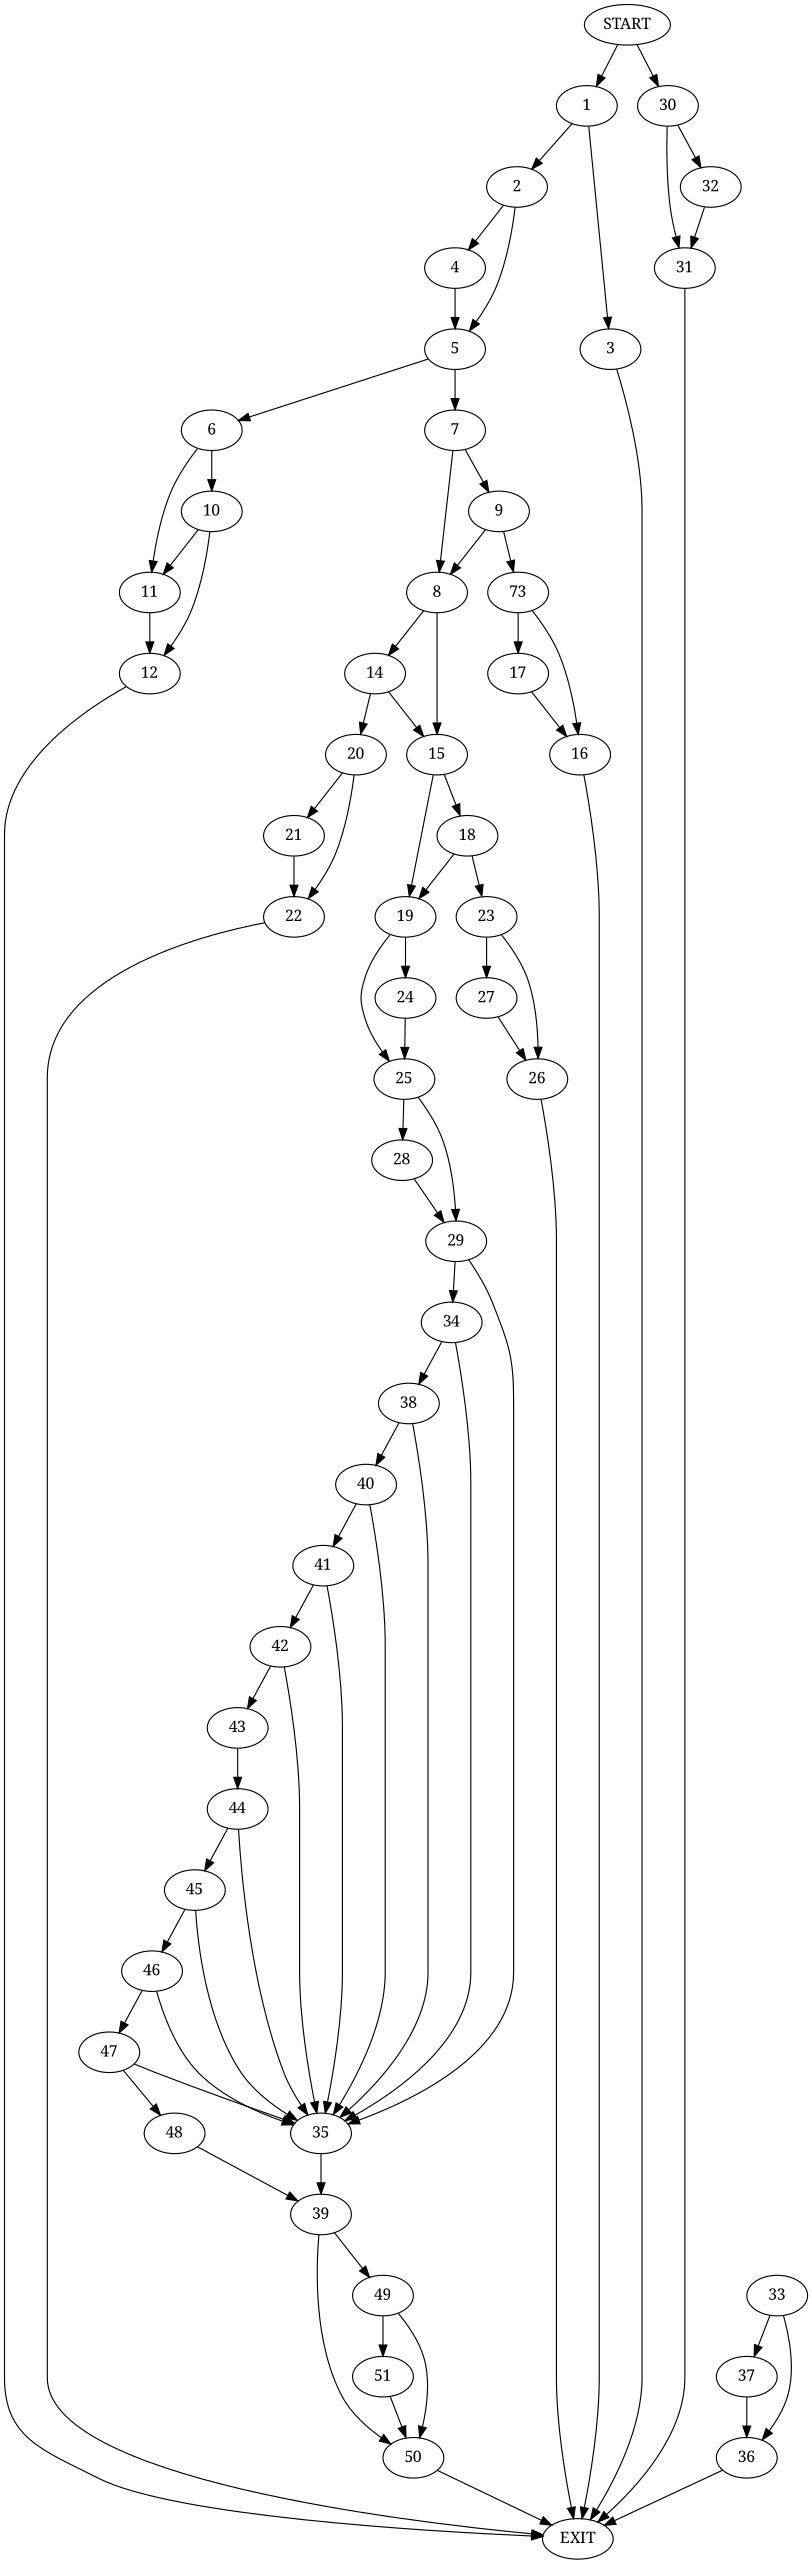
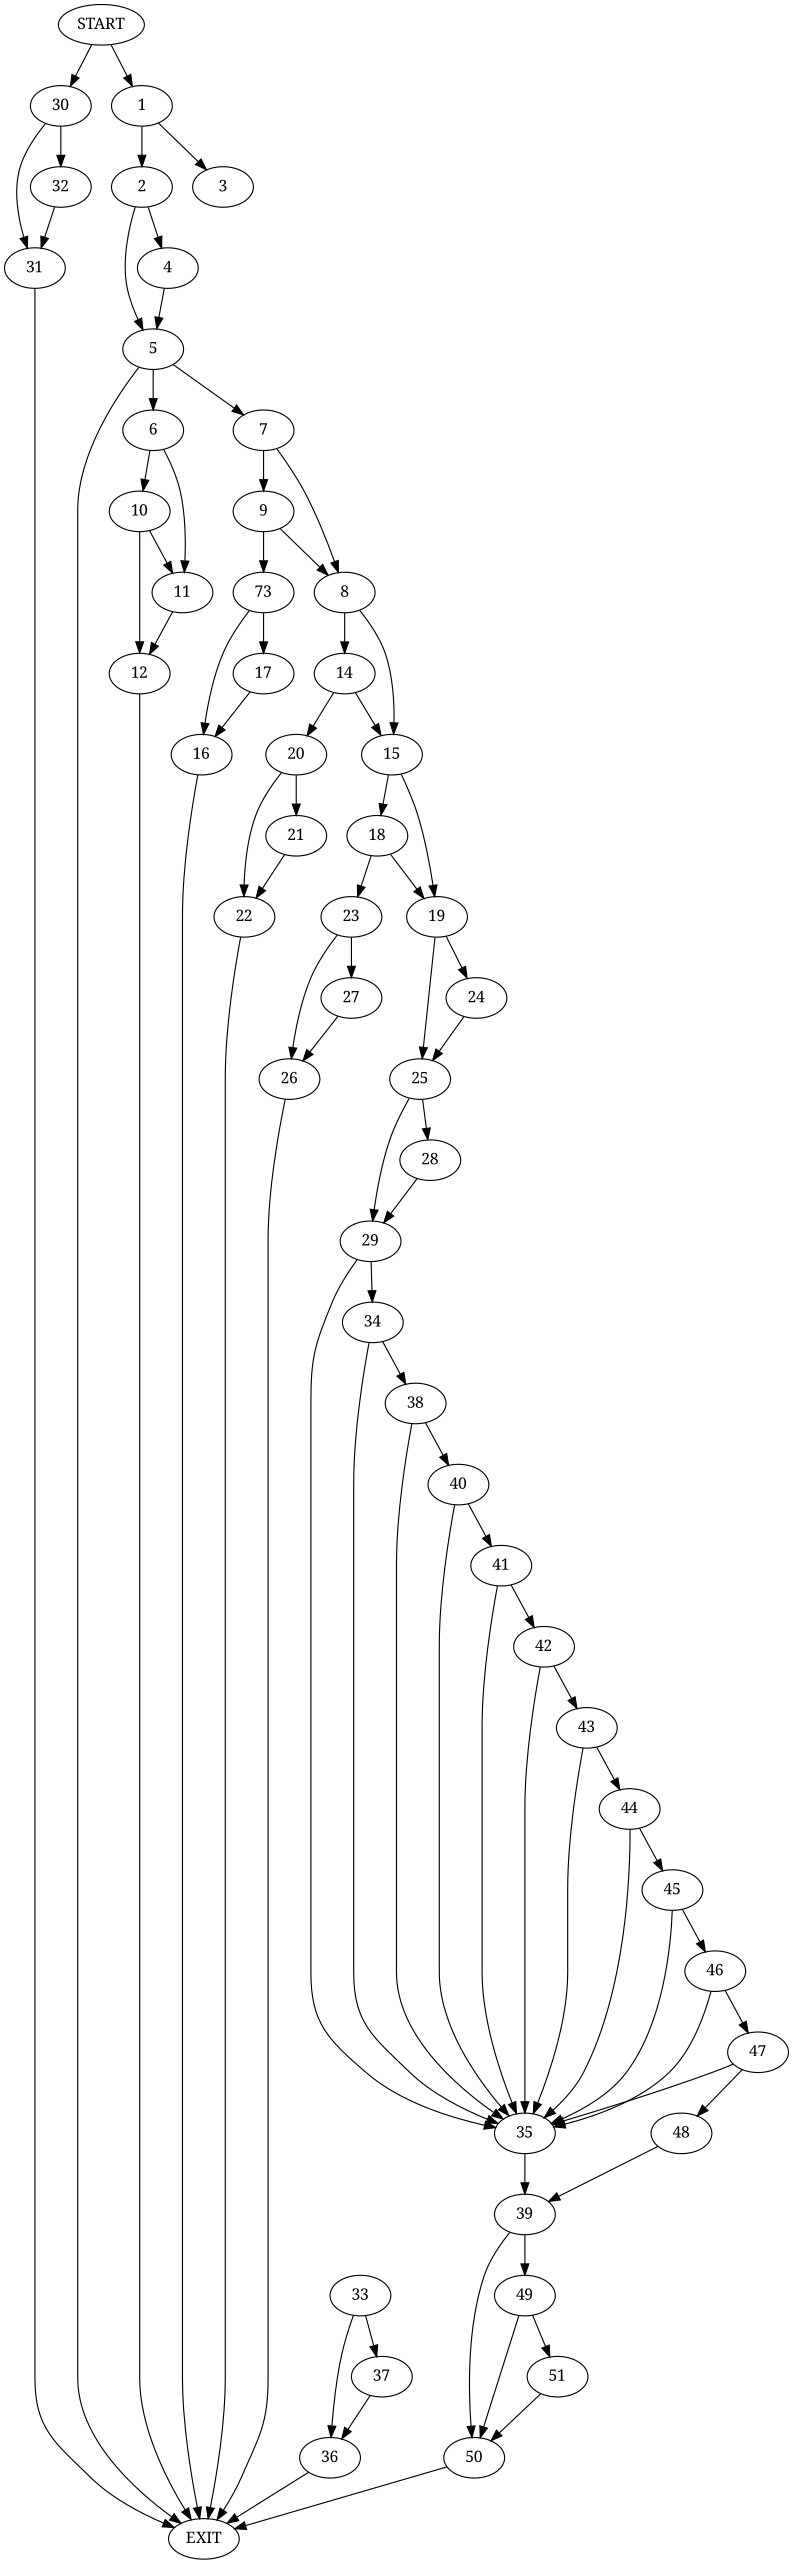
(642, 1443) -> (78, 1452)
none -> (568, 1927)
